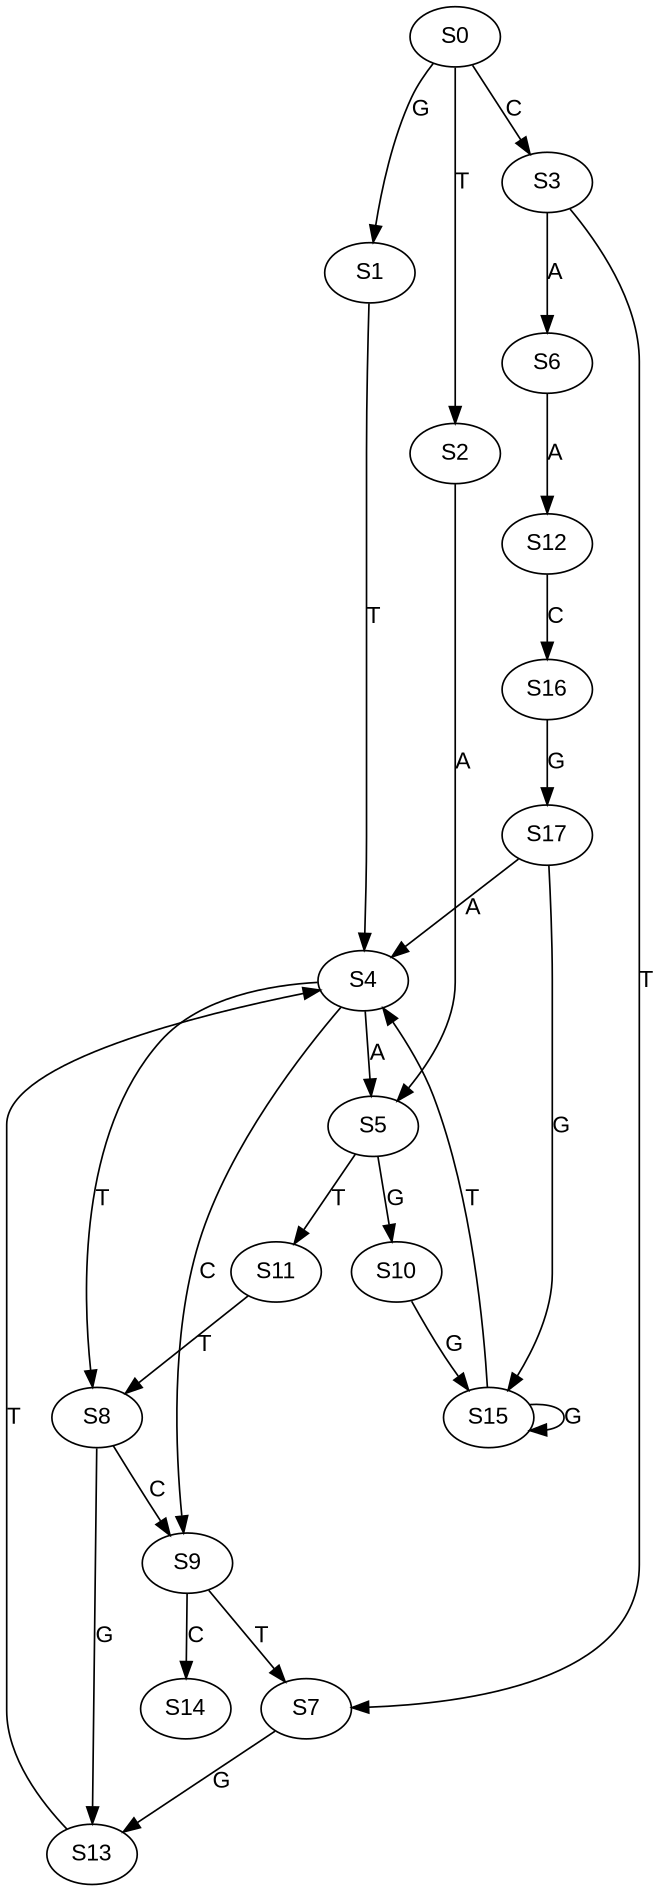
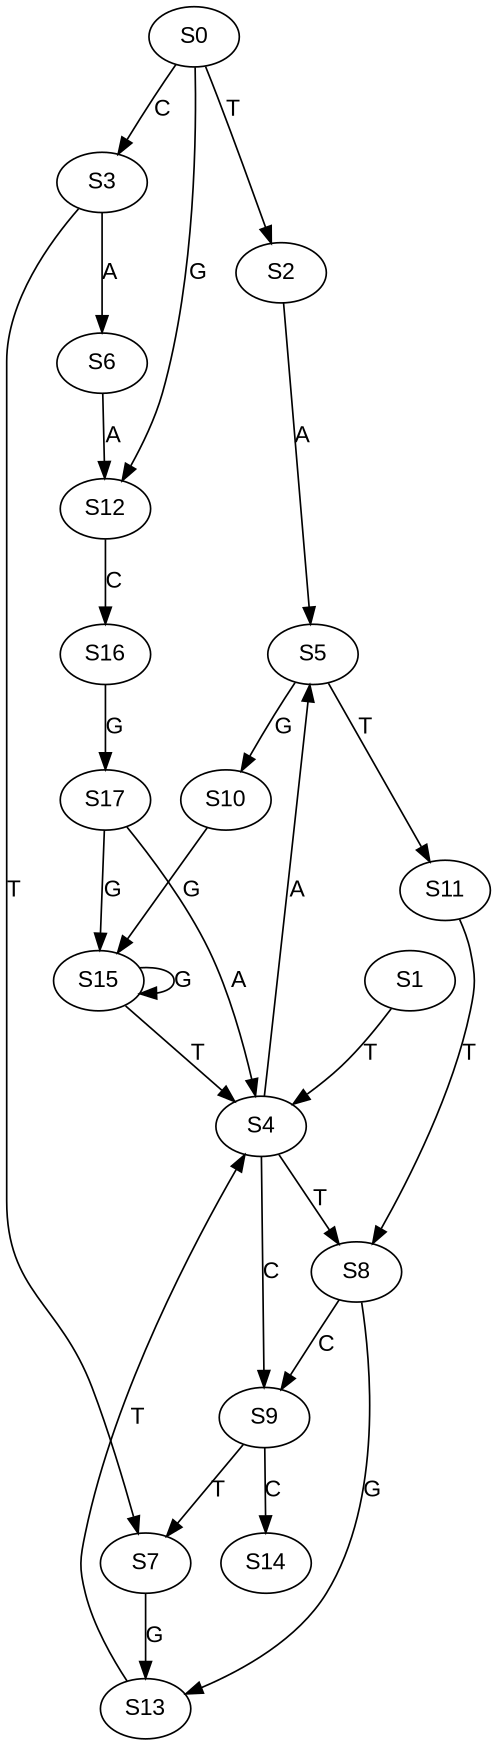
(395, 141) -> (186, 271)
